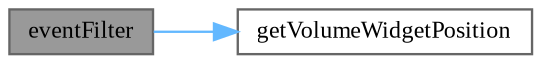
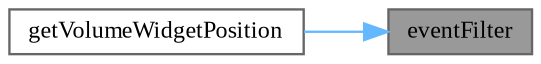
(184, 32) -> (334, 32)
